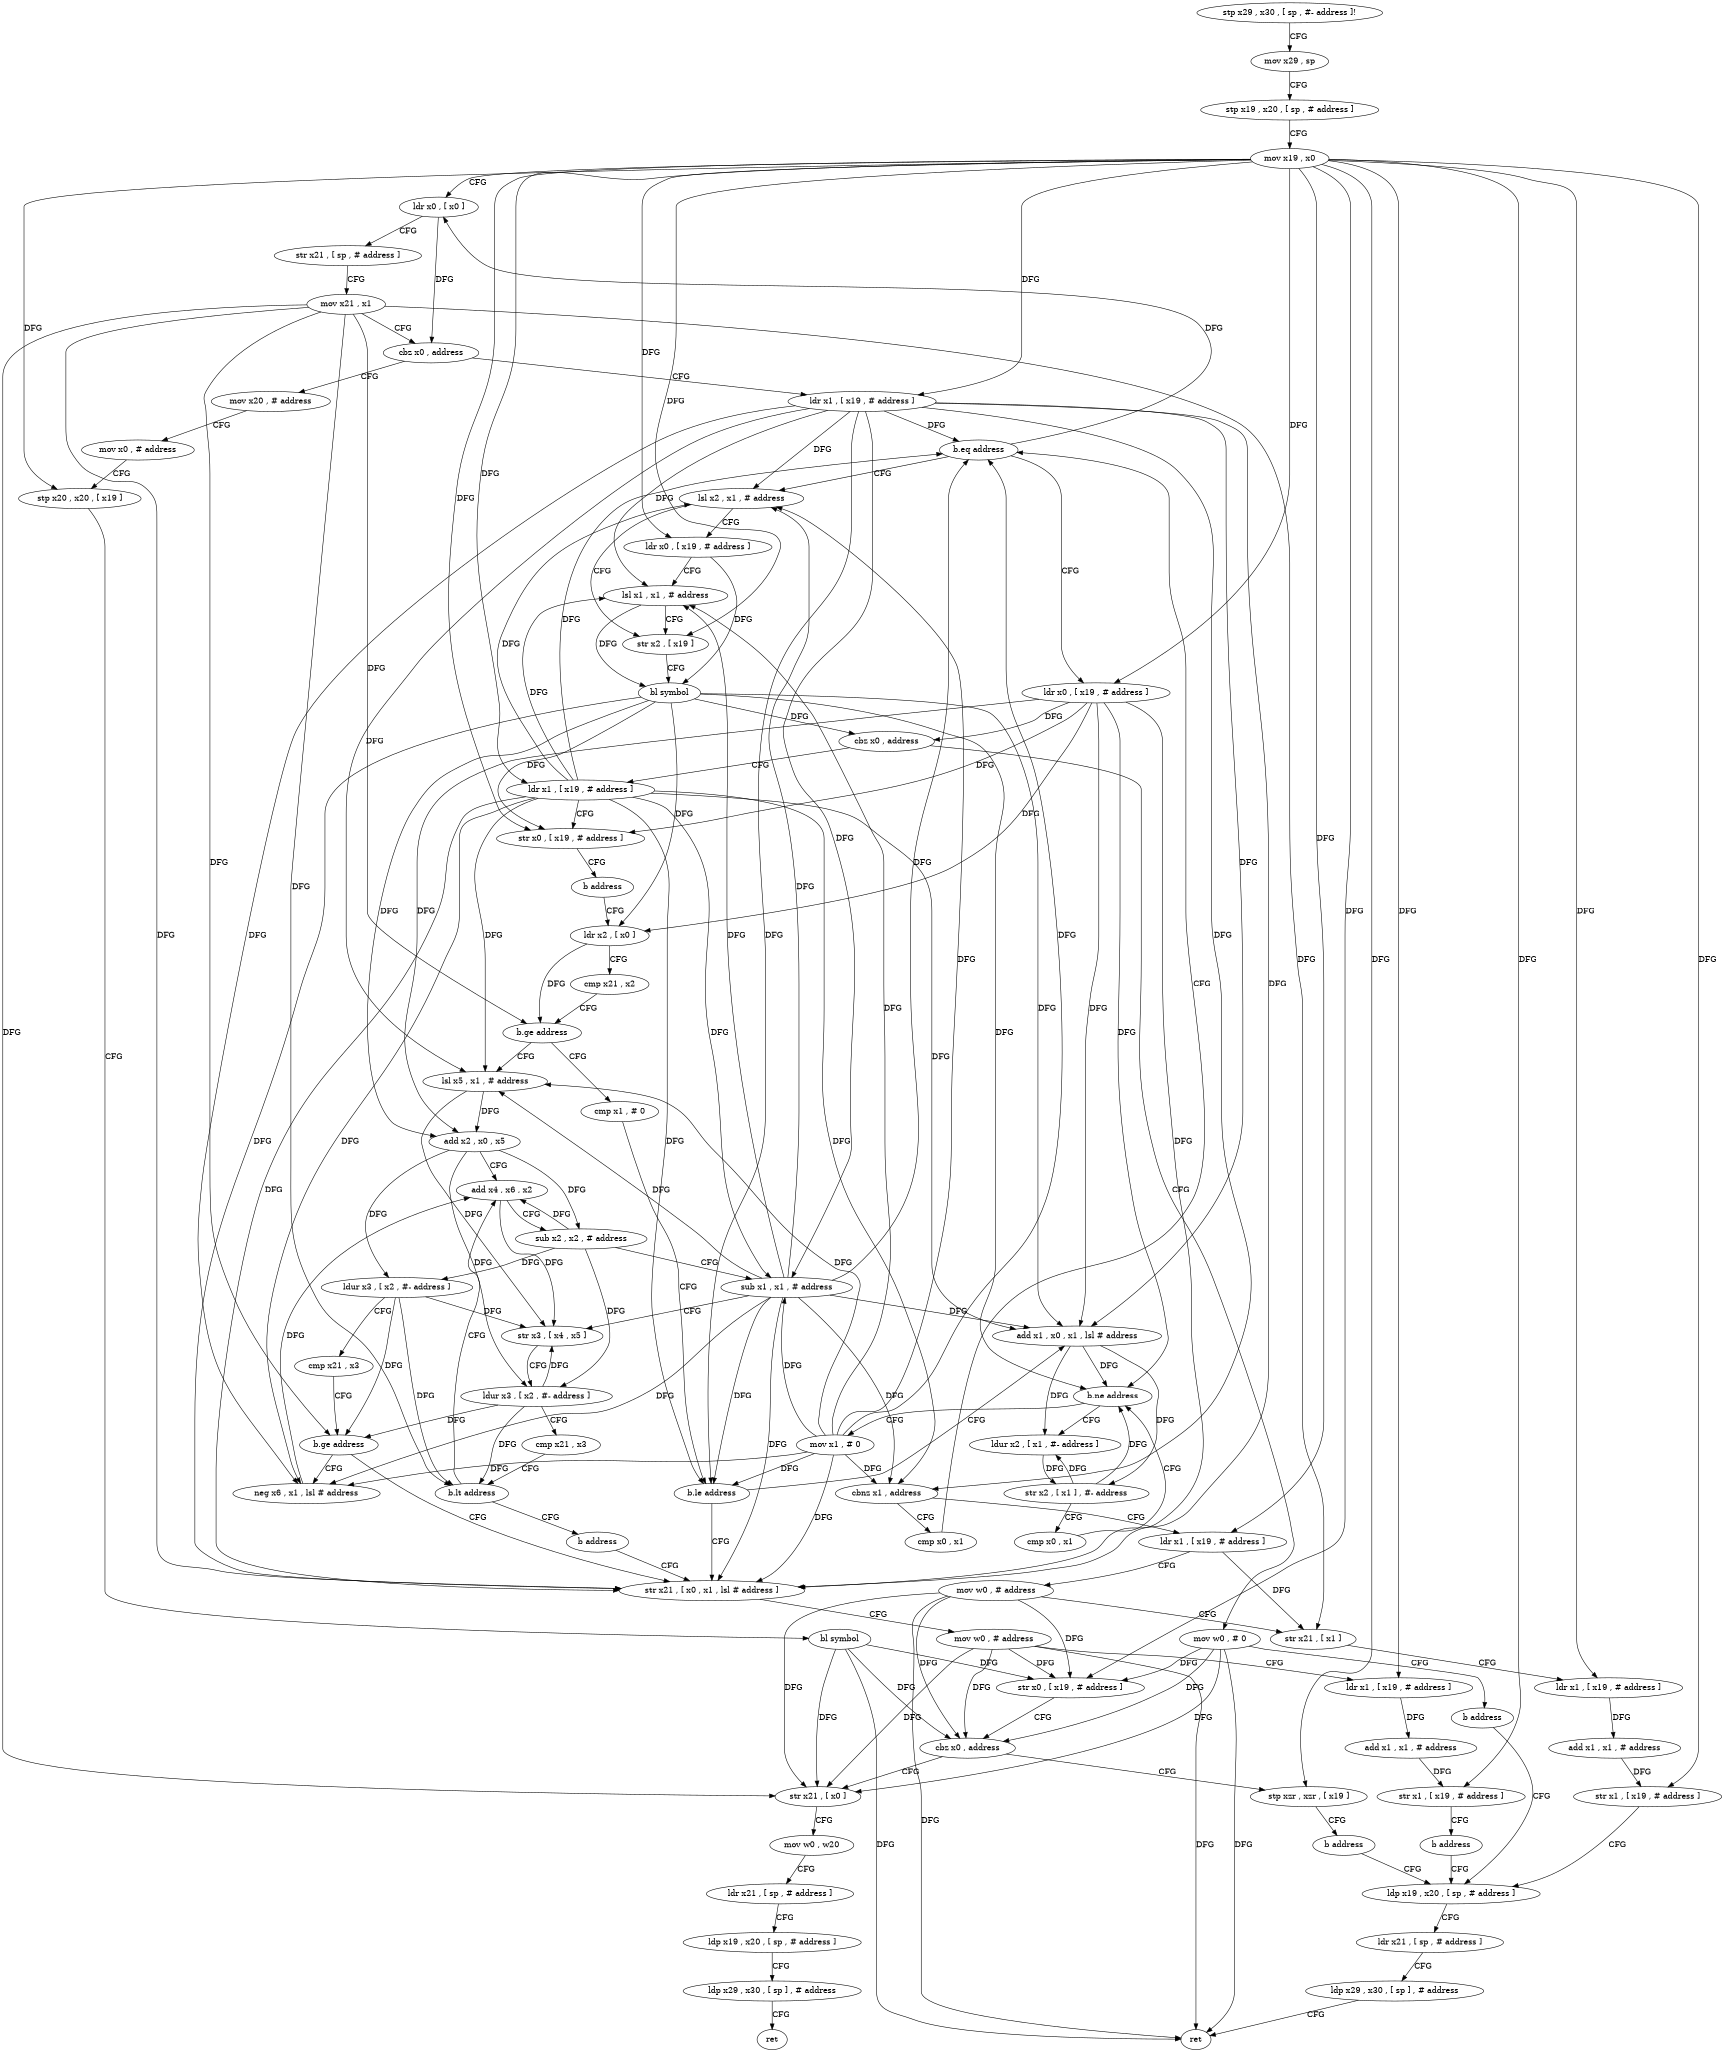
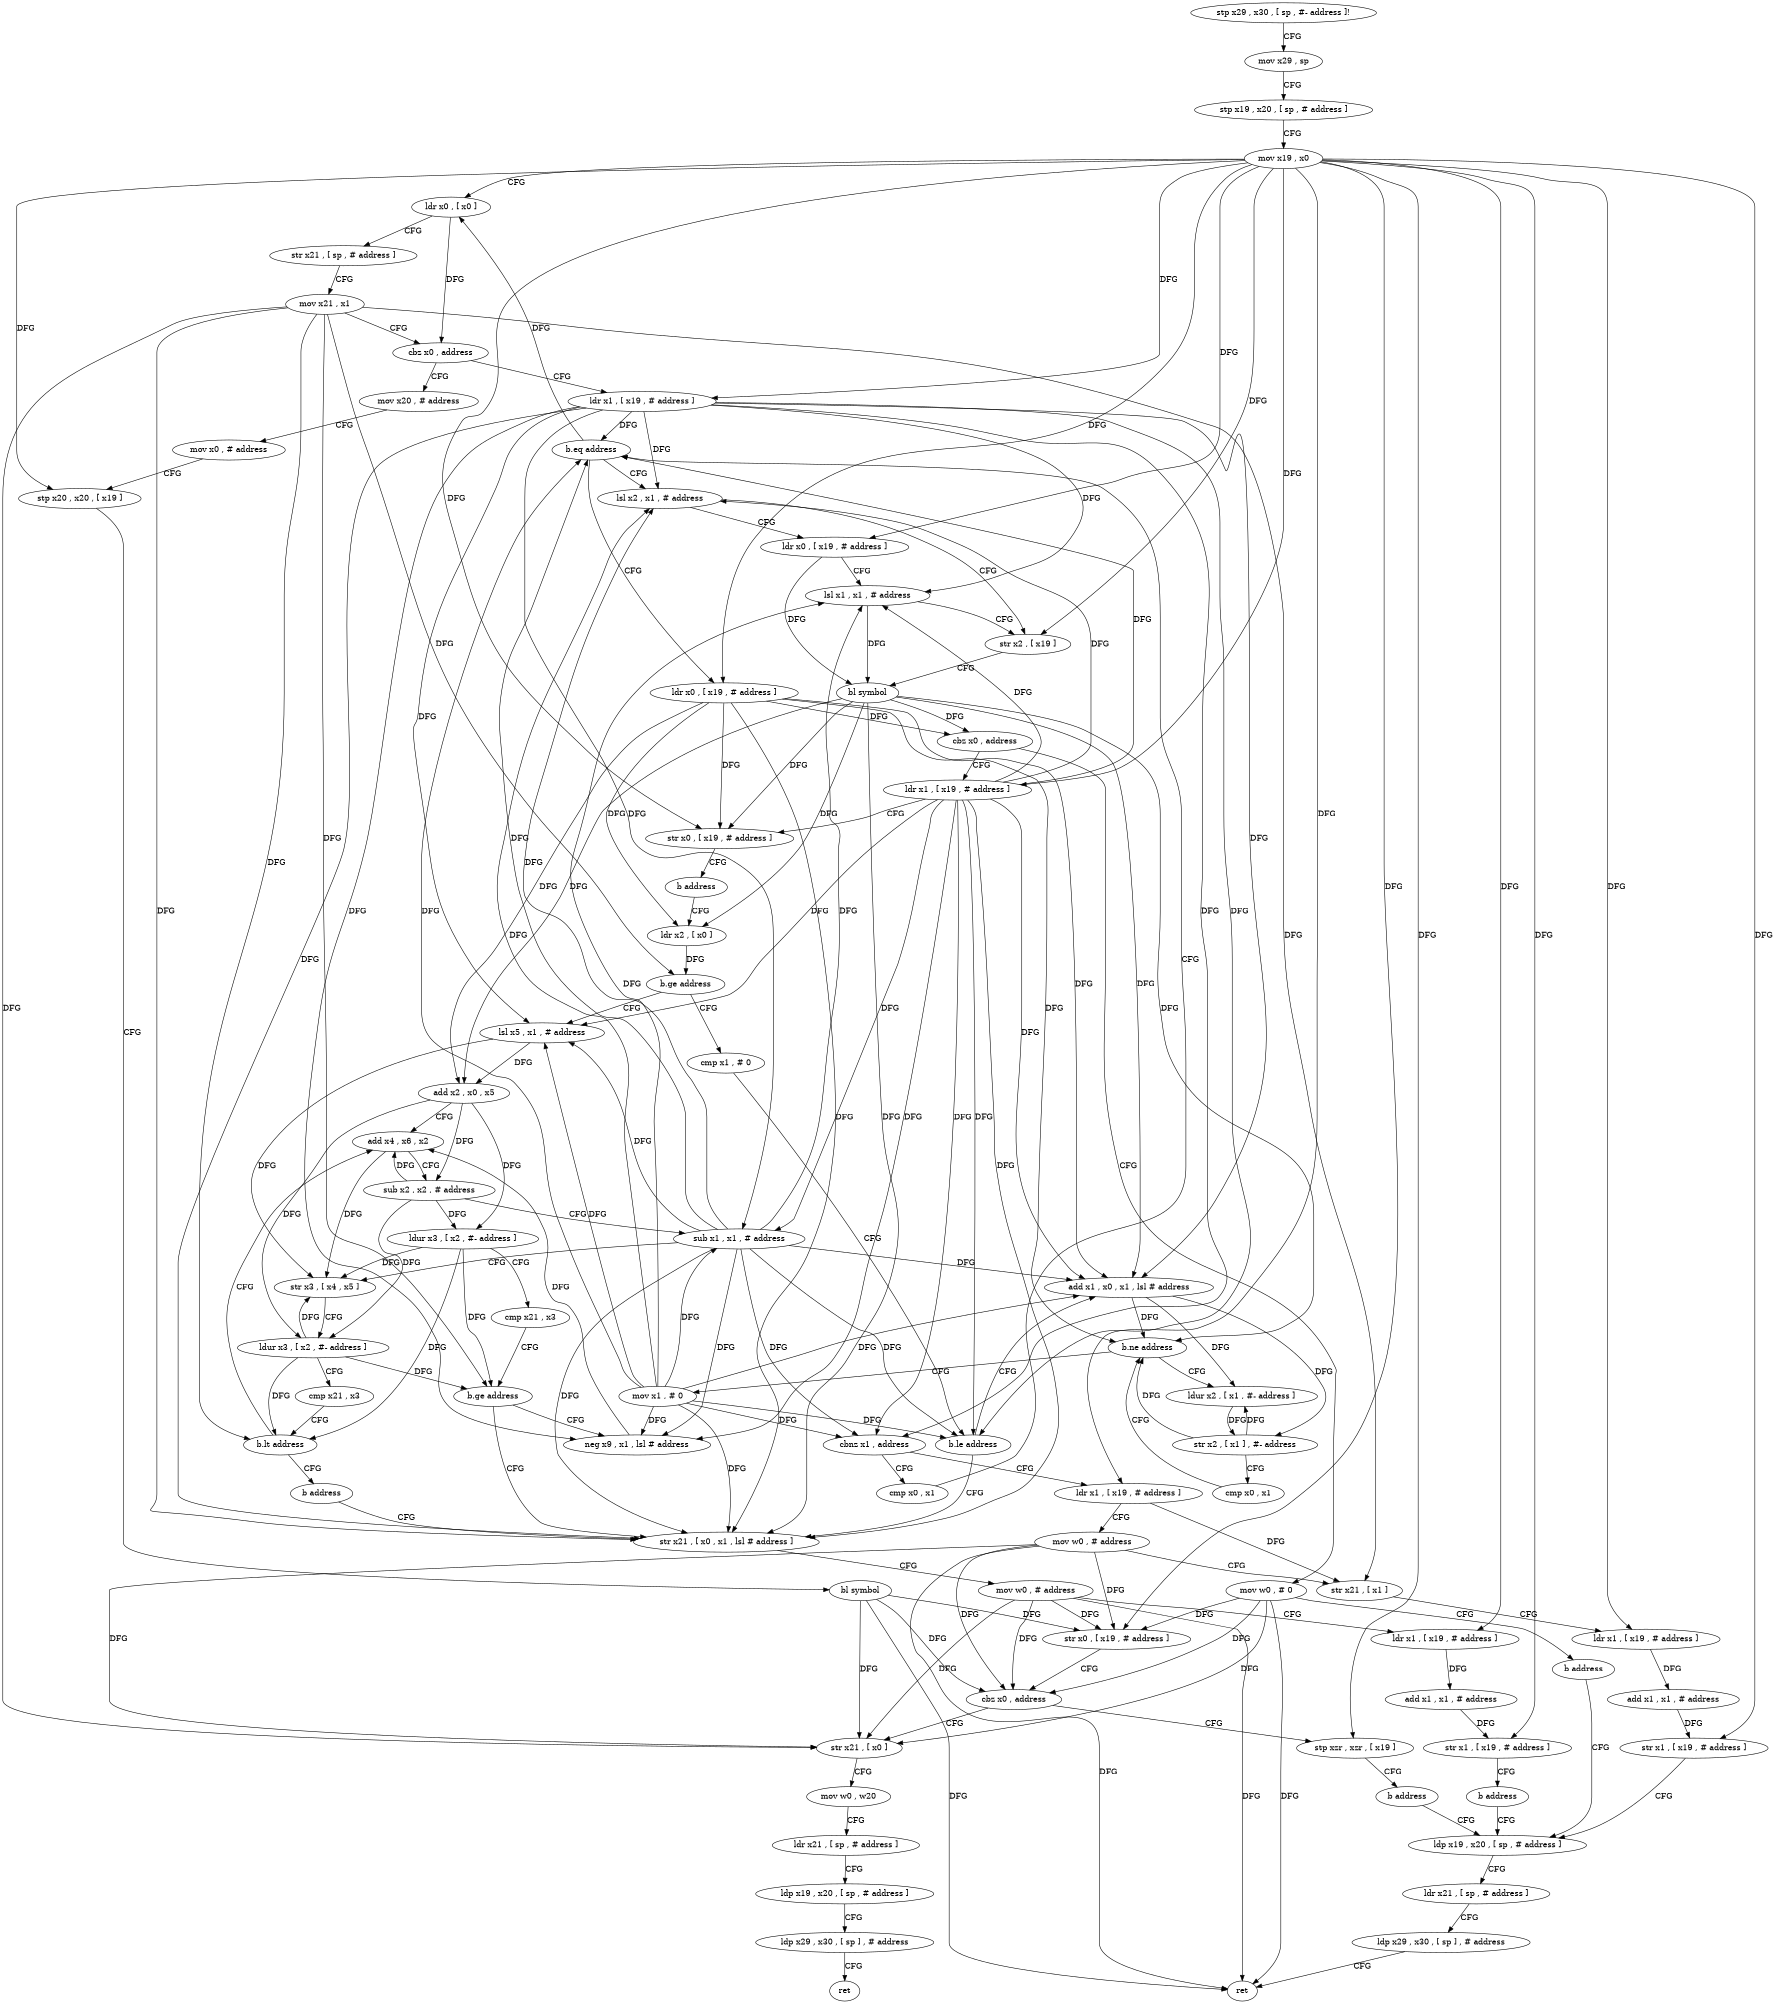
(610, 984) -> none
none -> (866, 1336)
(307, 1494) -> (637, 1445)
